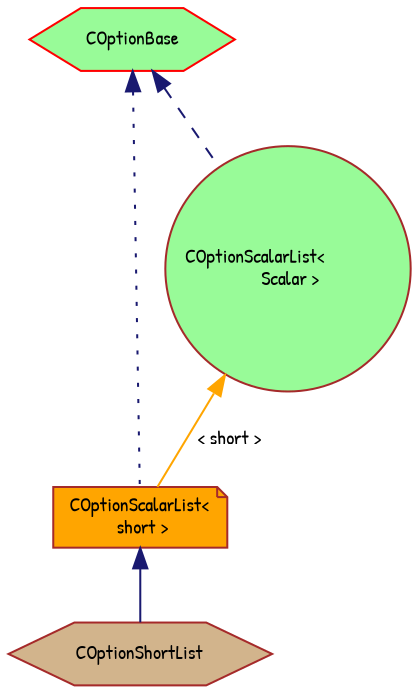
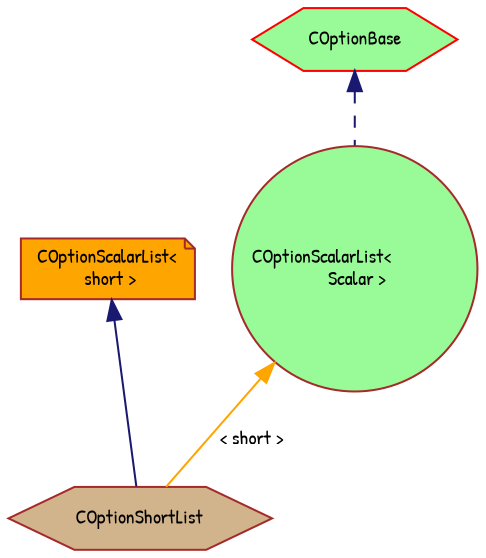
(136, 289) -> none
(186, 440) -> (213, 433)
